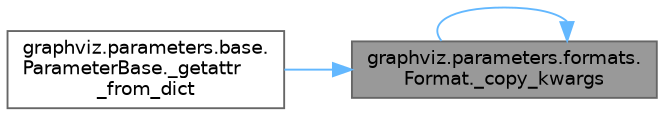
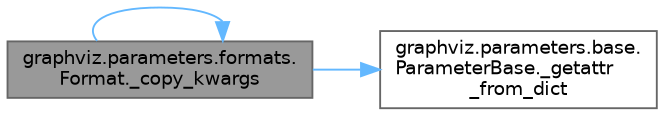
(309, 70) -> (337, 70)
